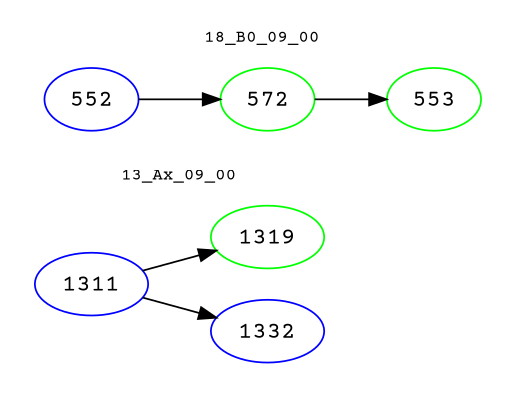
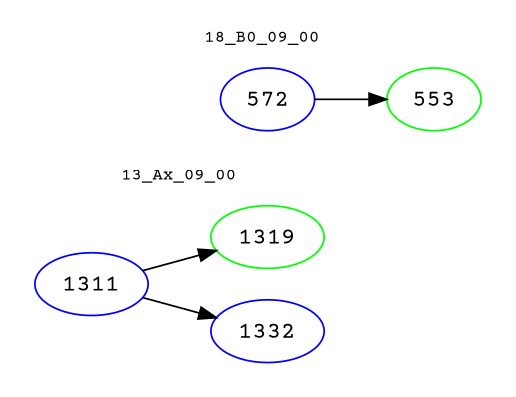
(92, 99) -> none
(268, 99) -> (268, 99)
